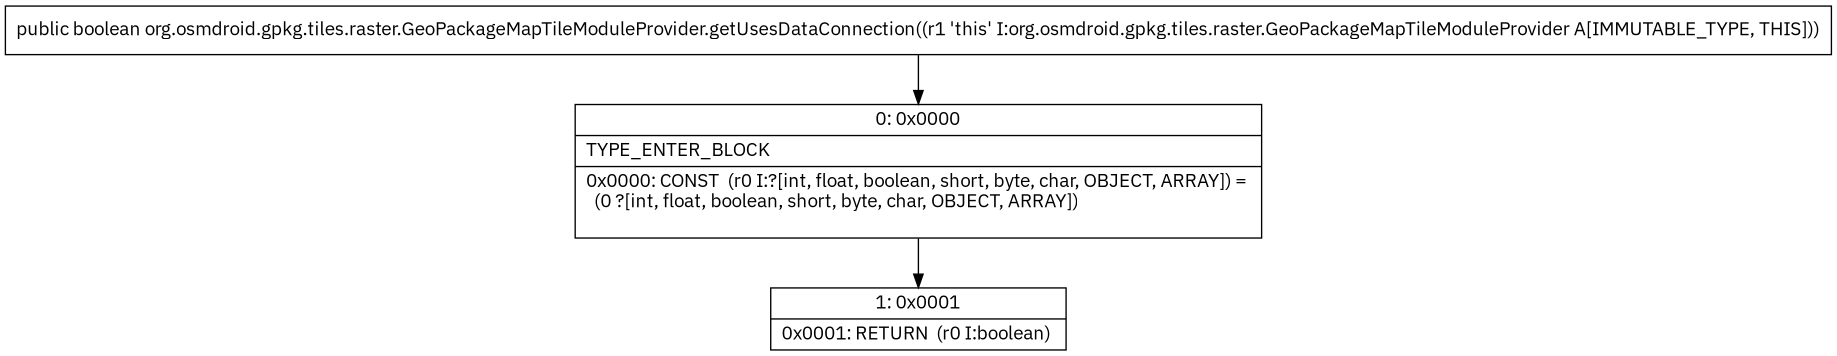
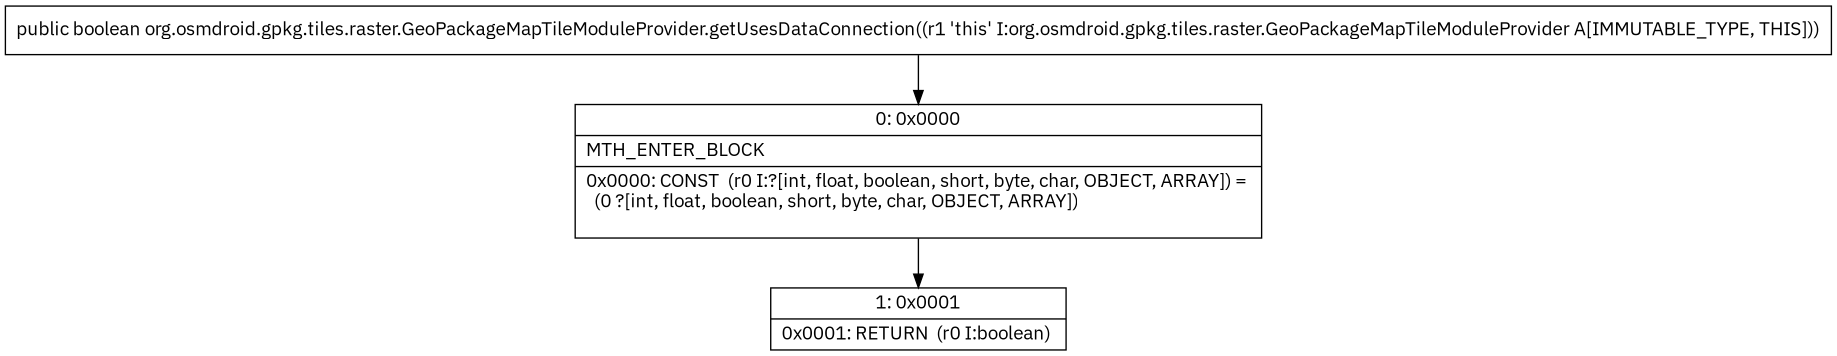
(678, 150) -> (676, 150)
